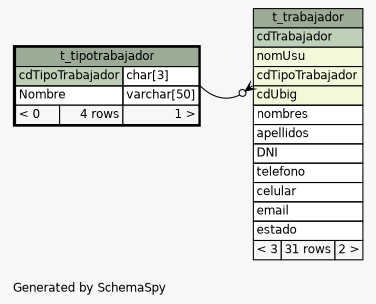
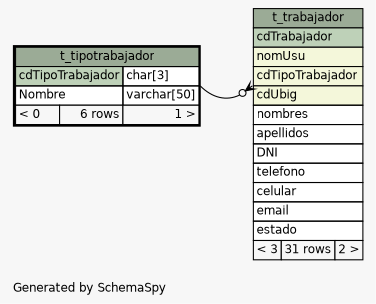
(100, 114) -> (100, 114)
